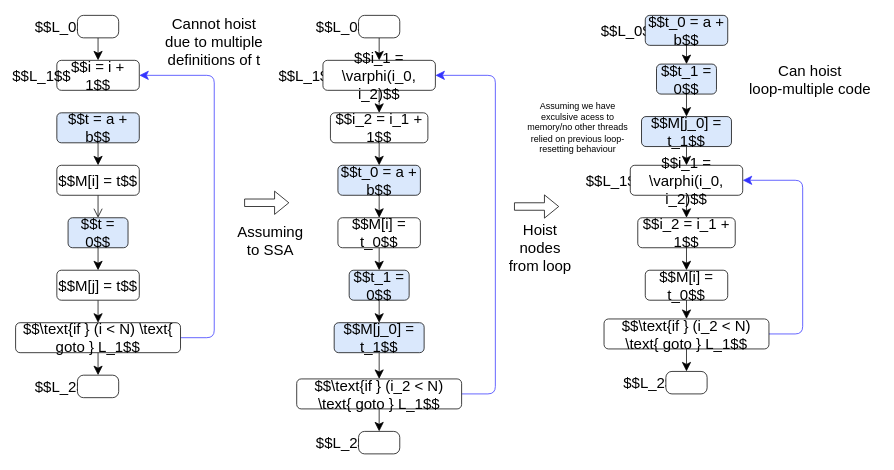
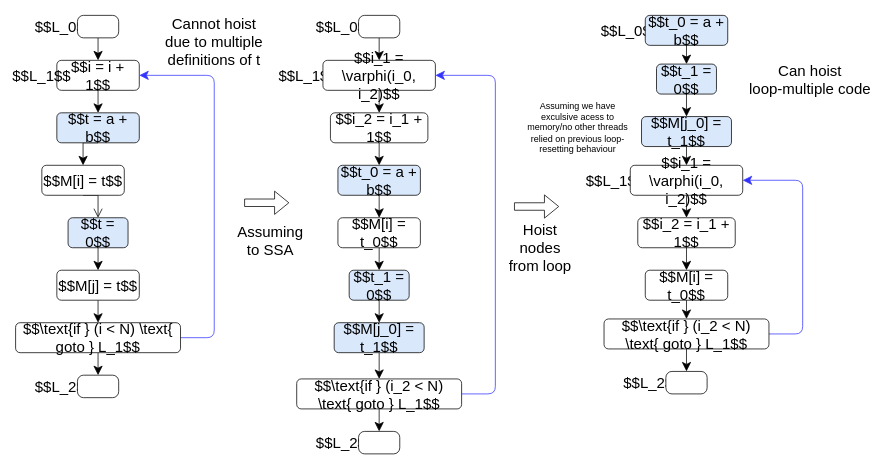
none -> (98, 104)
(98, 180) -> (83, 180)
